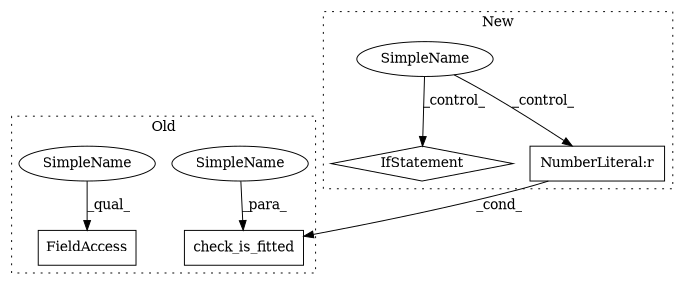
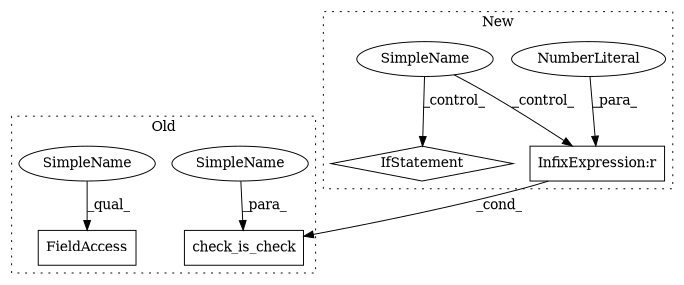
none -> (589, 59)
(597, 164) -> (597, 164)
(244, 248) -> (244, 248)
